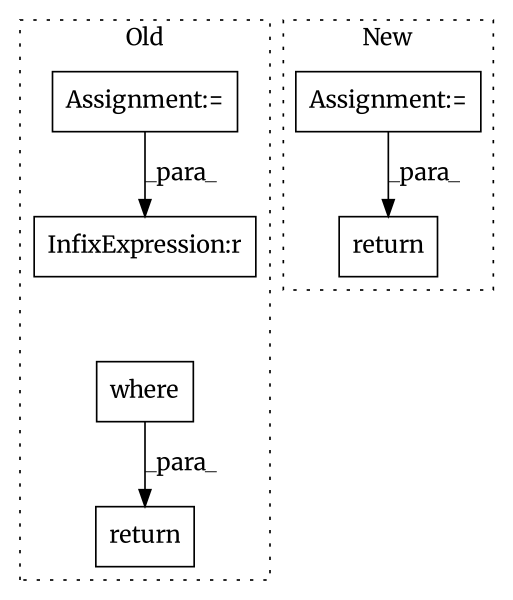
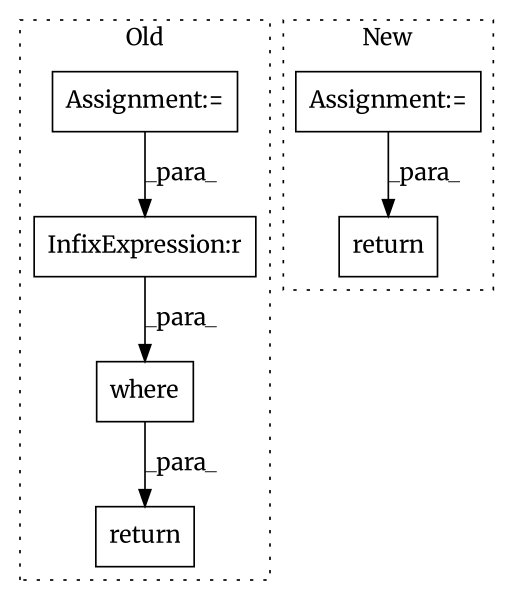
none -> (145, 311)
